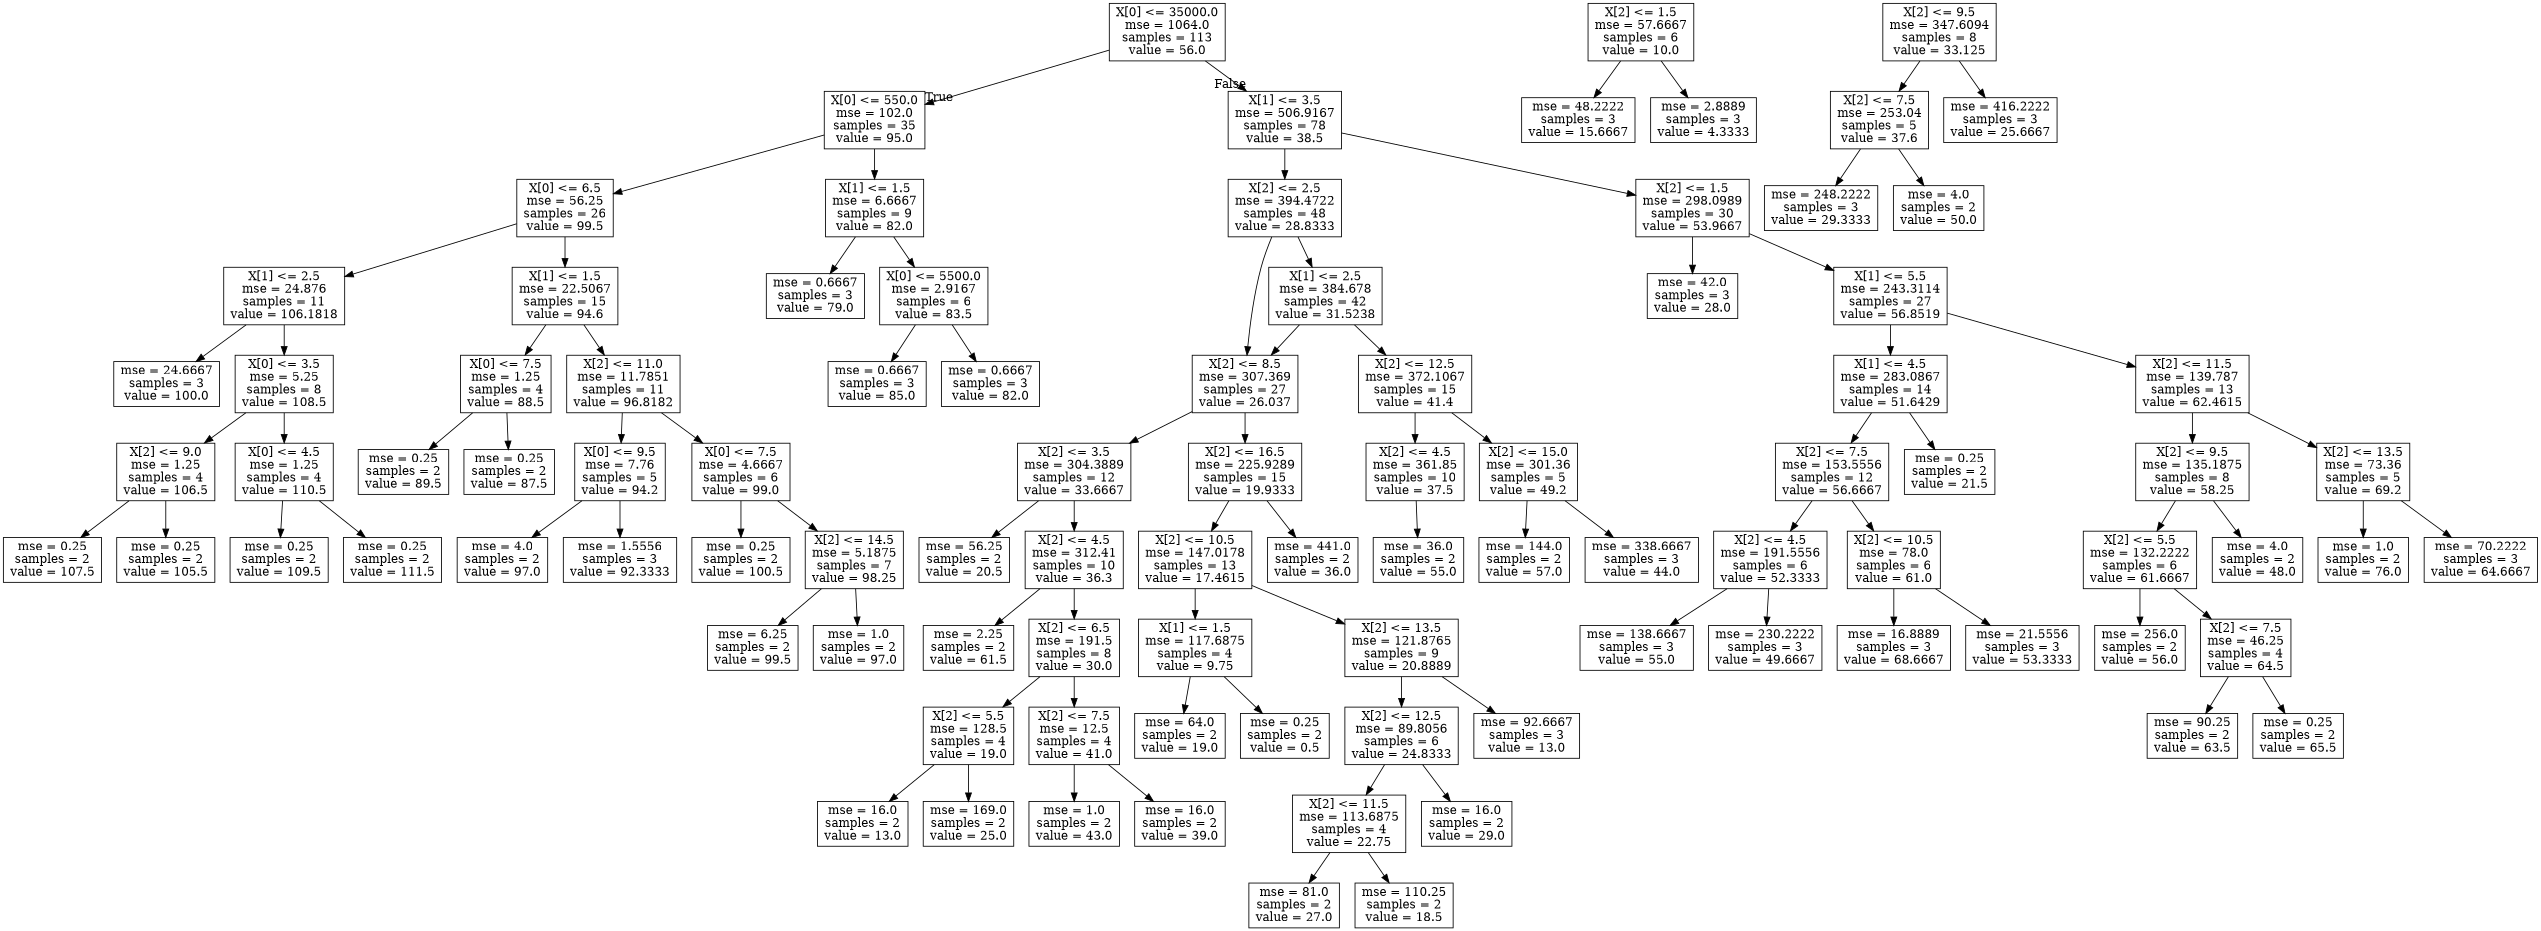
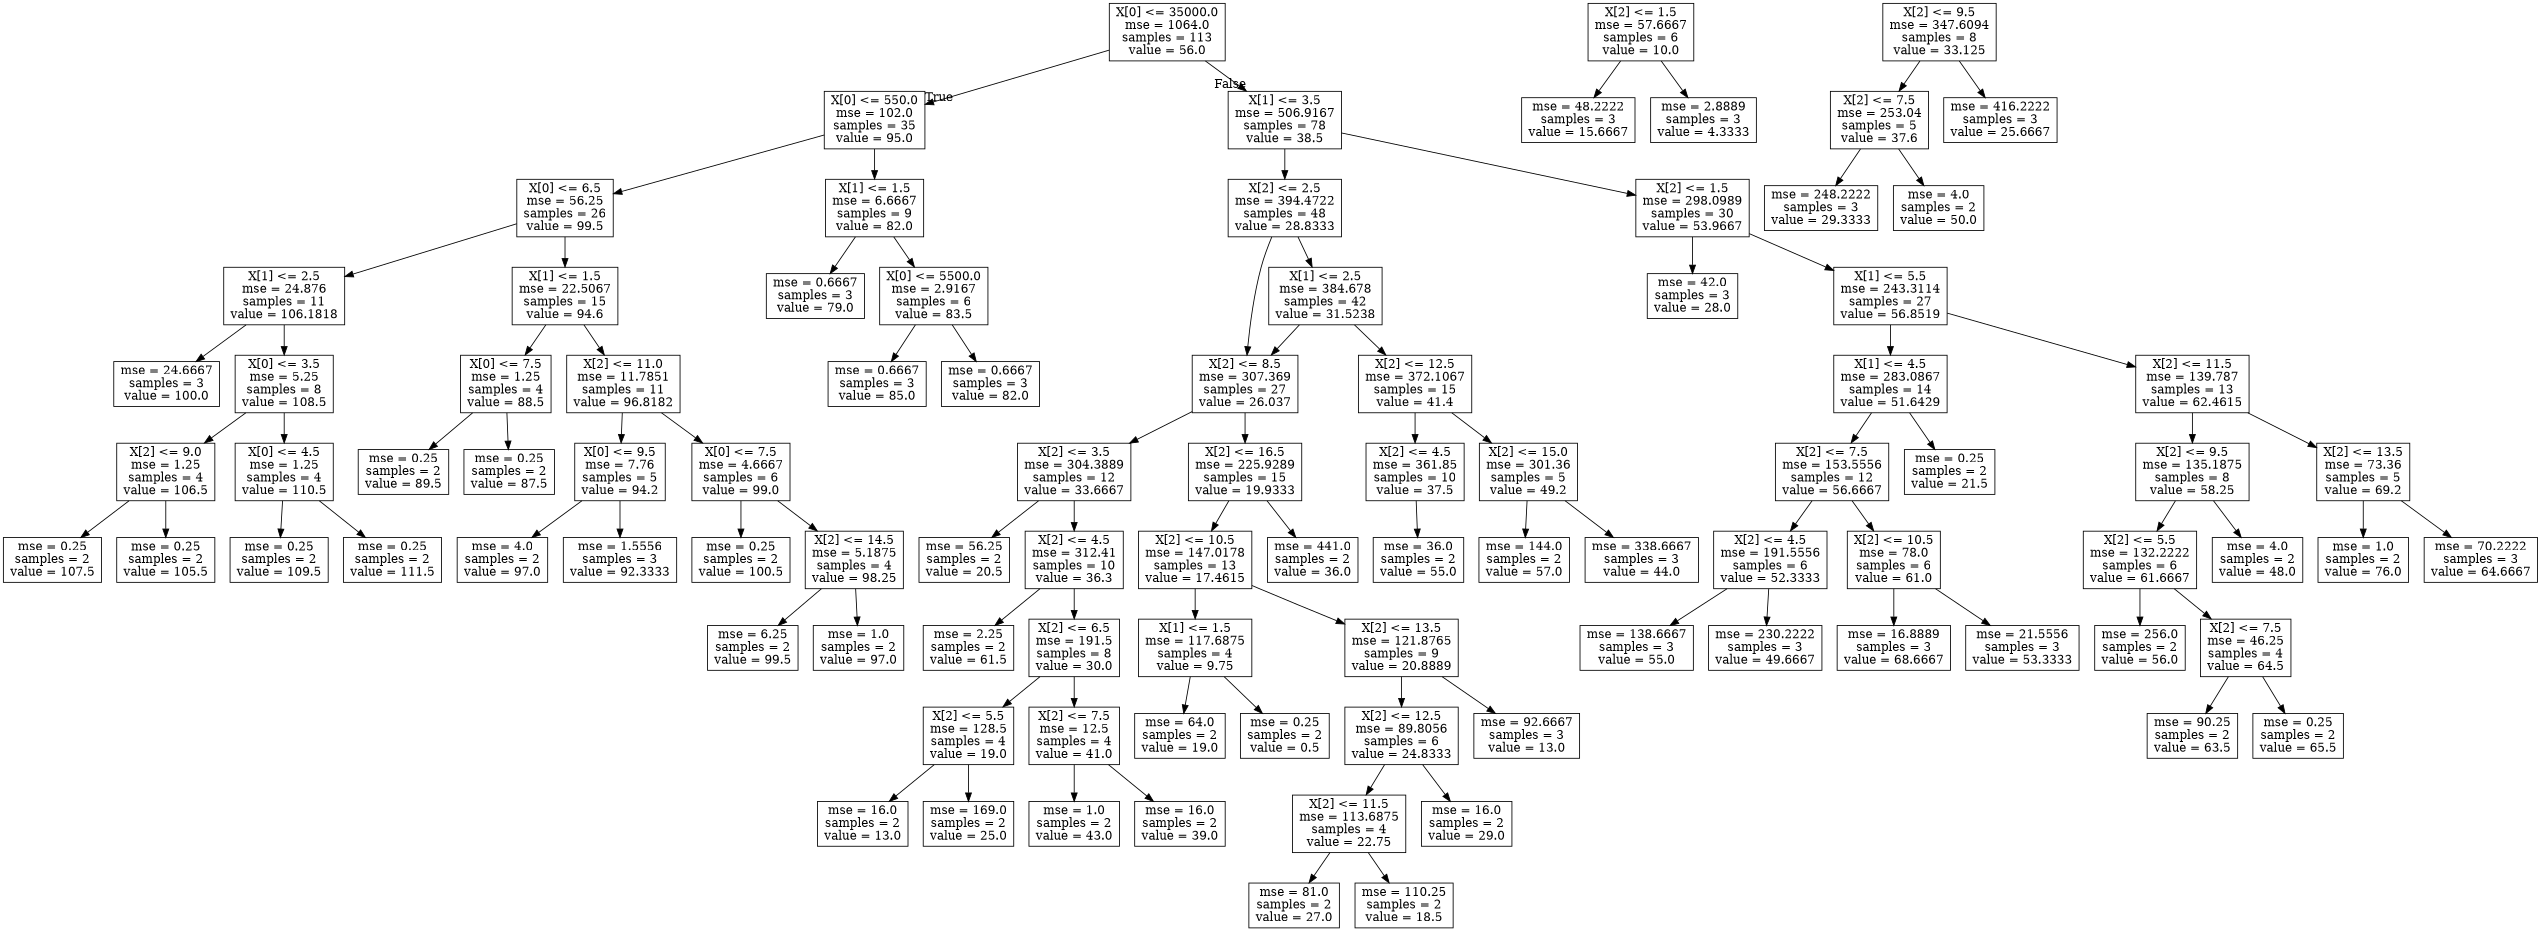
(854, 560) -> (854, 560)
